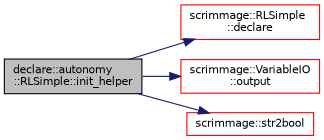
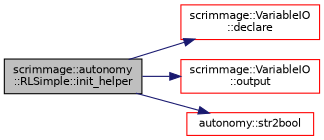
(250, 22) -> (250, 22)
(73, 76) -> (73, 76)
(250, 124) -> (250, 124)
